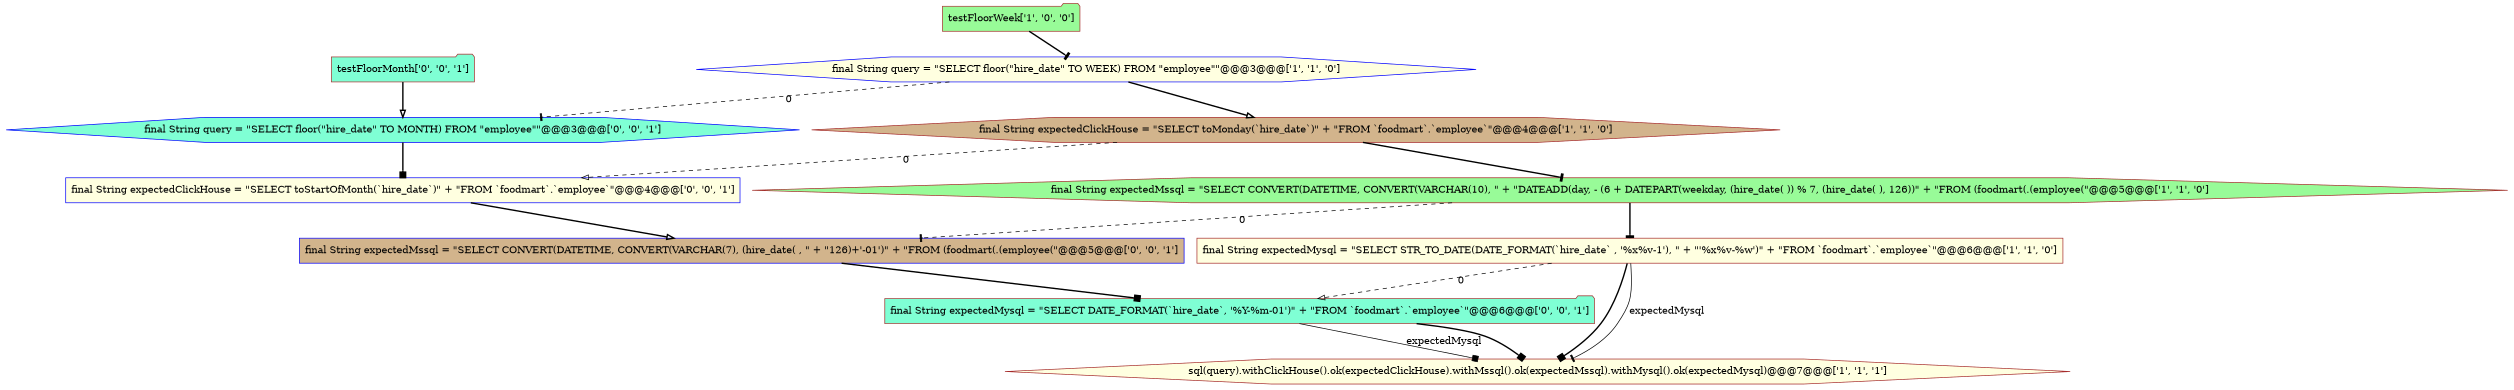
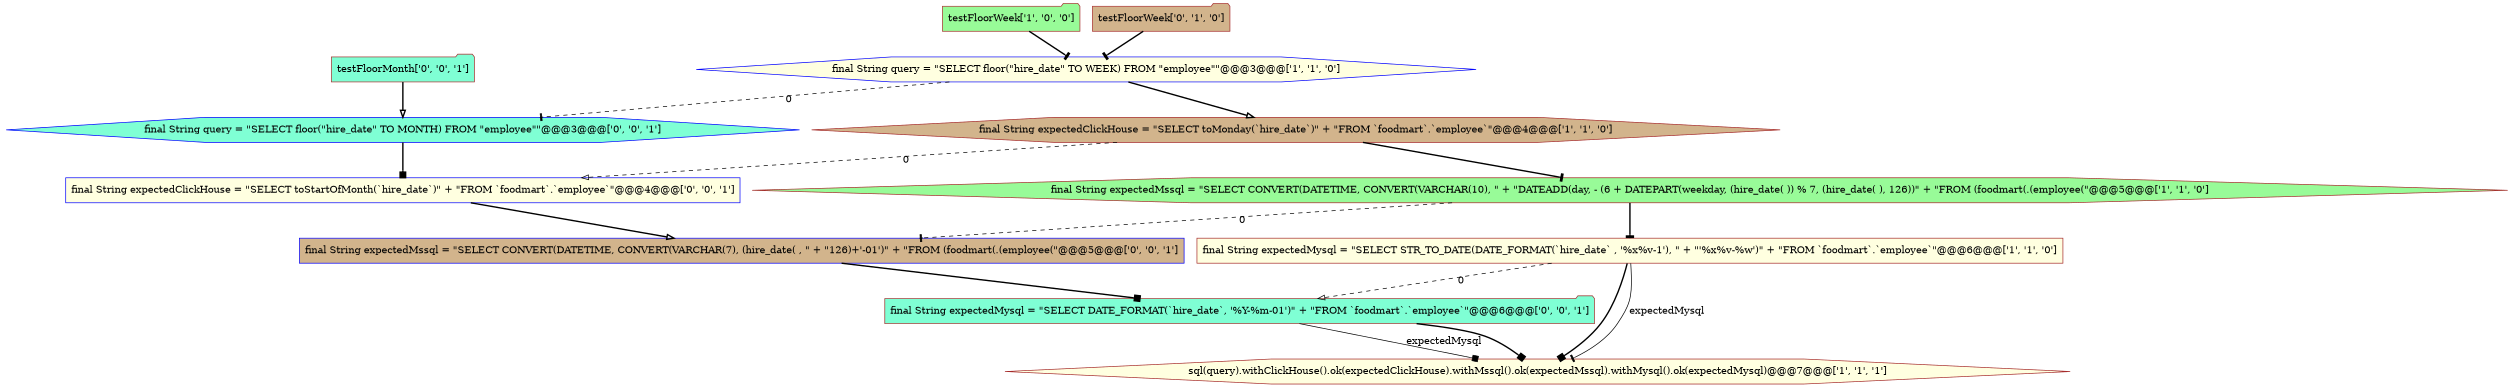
none -> (1161, 19)
